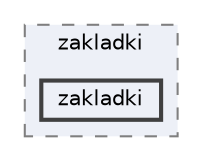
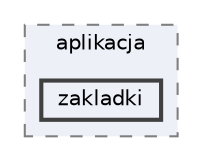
(101, 44) -> (101, 44)
